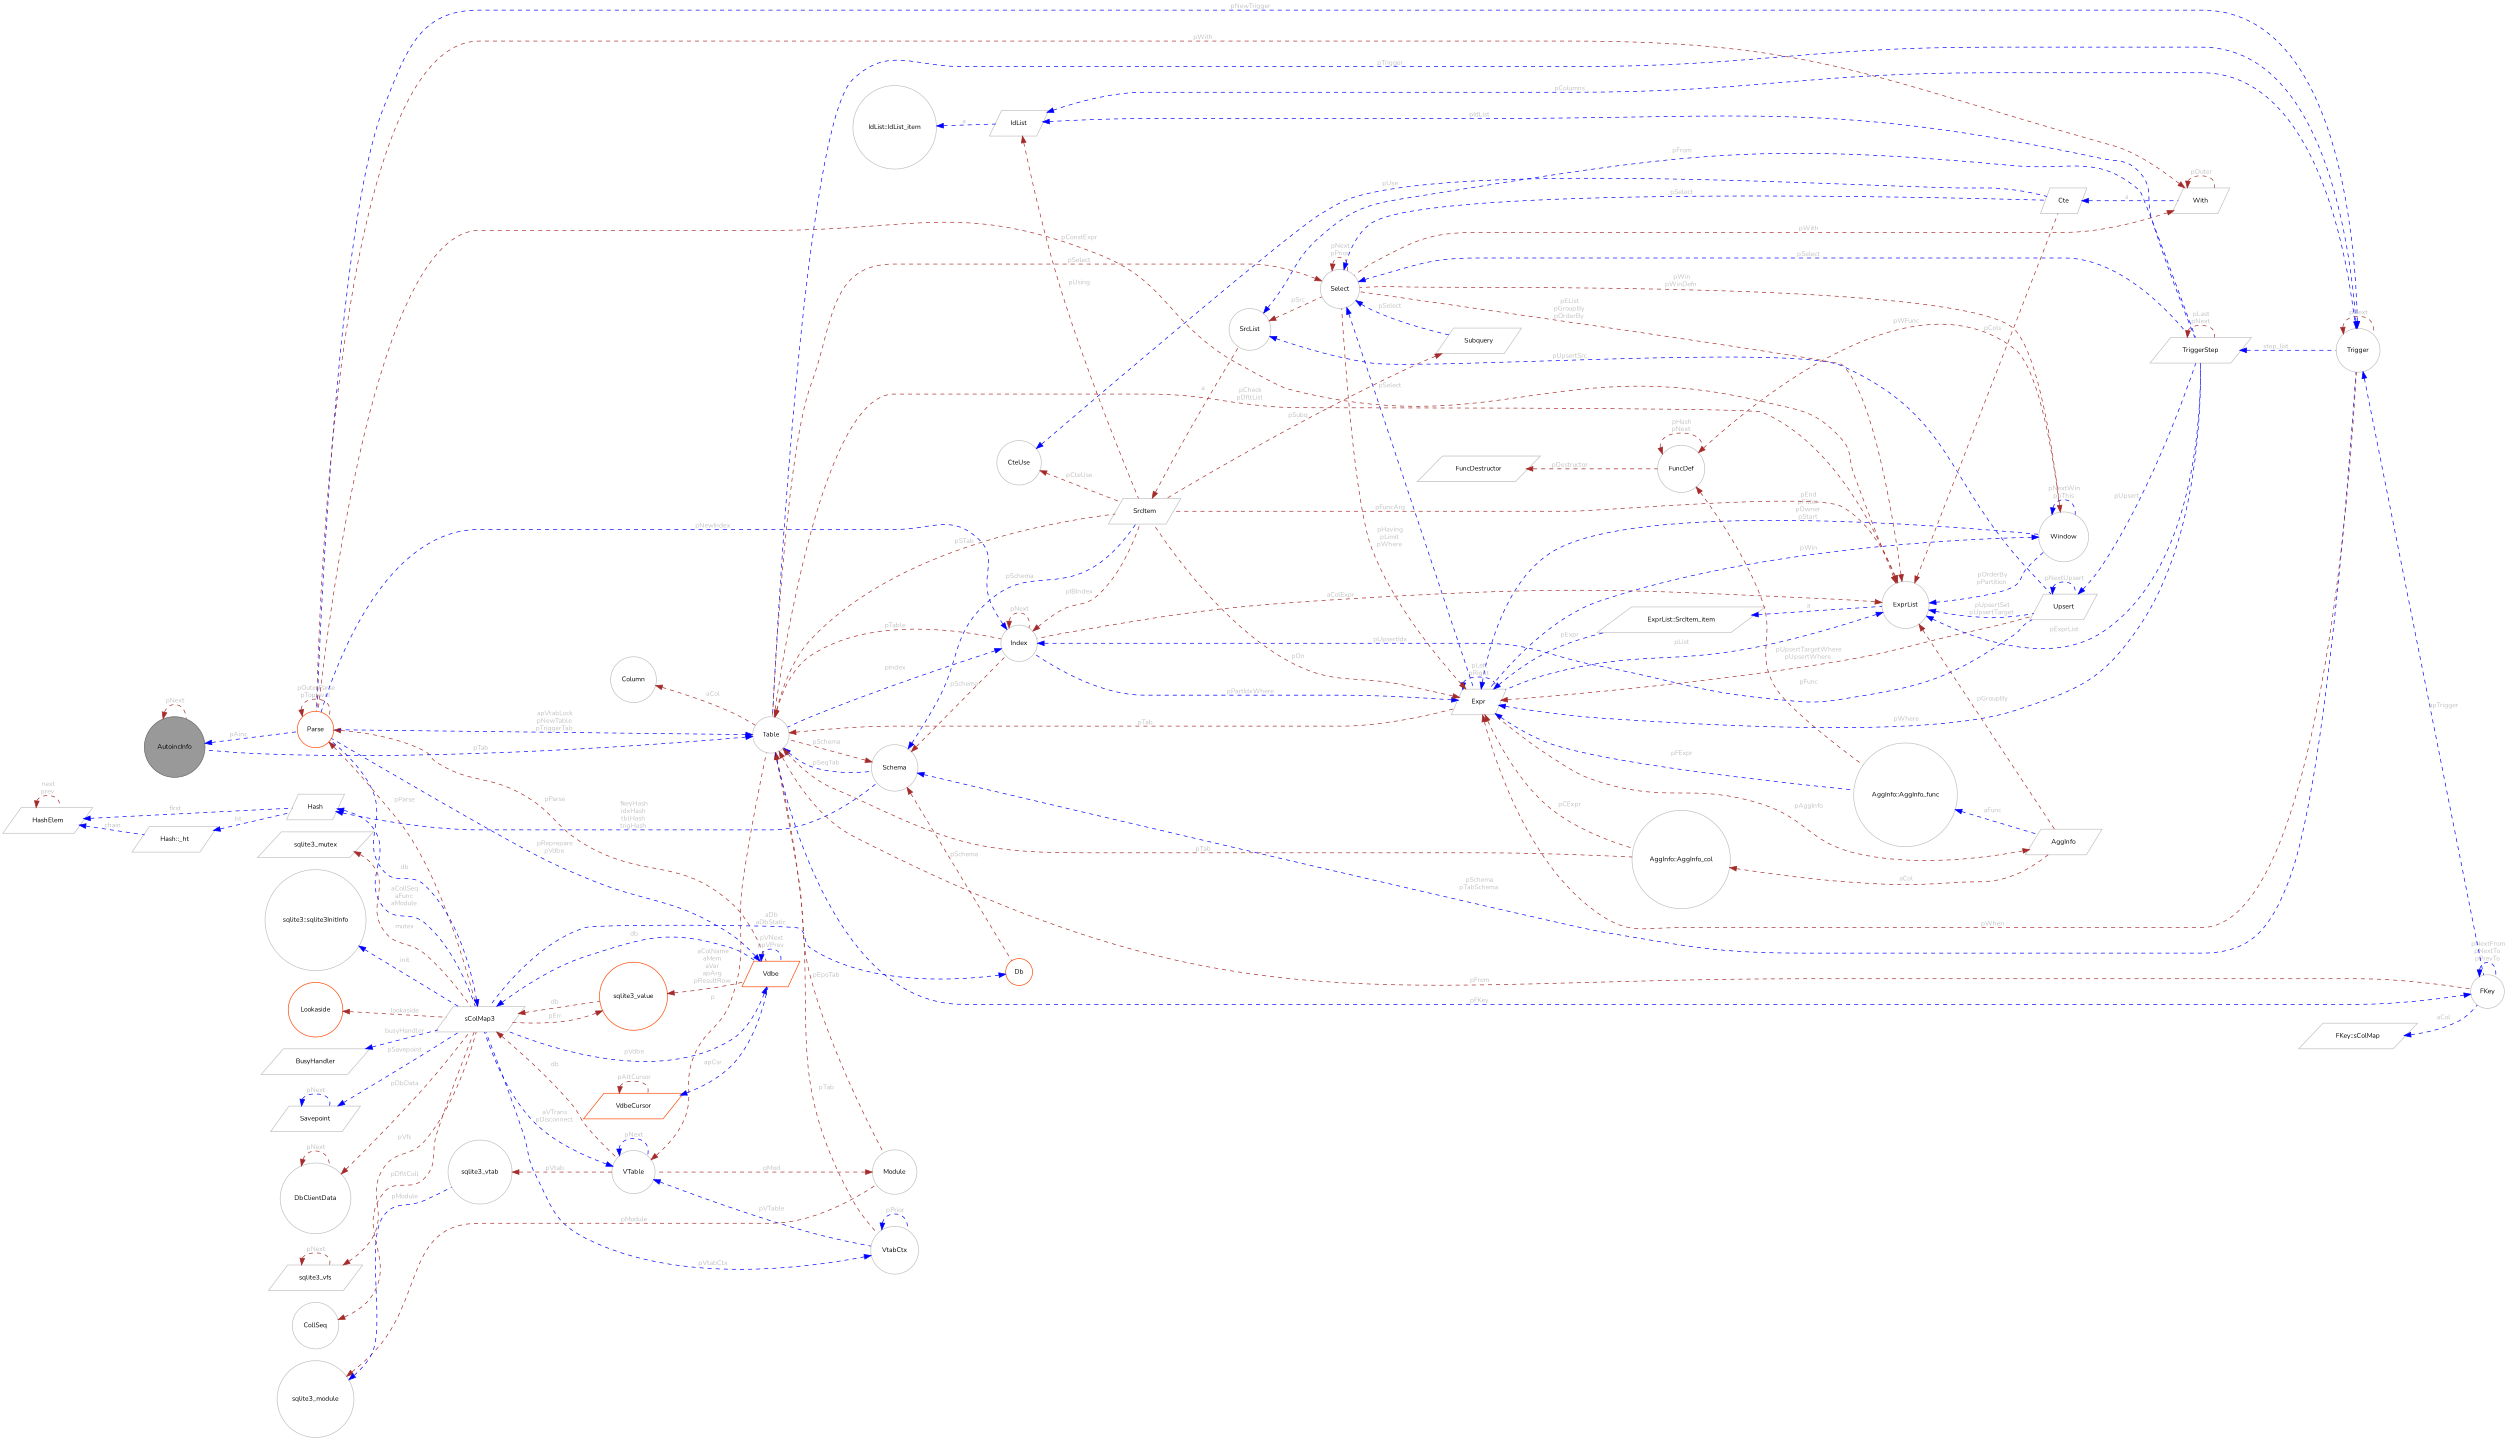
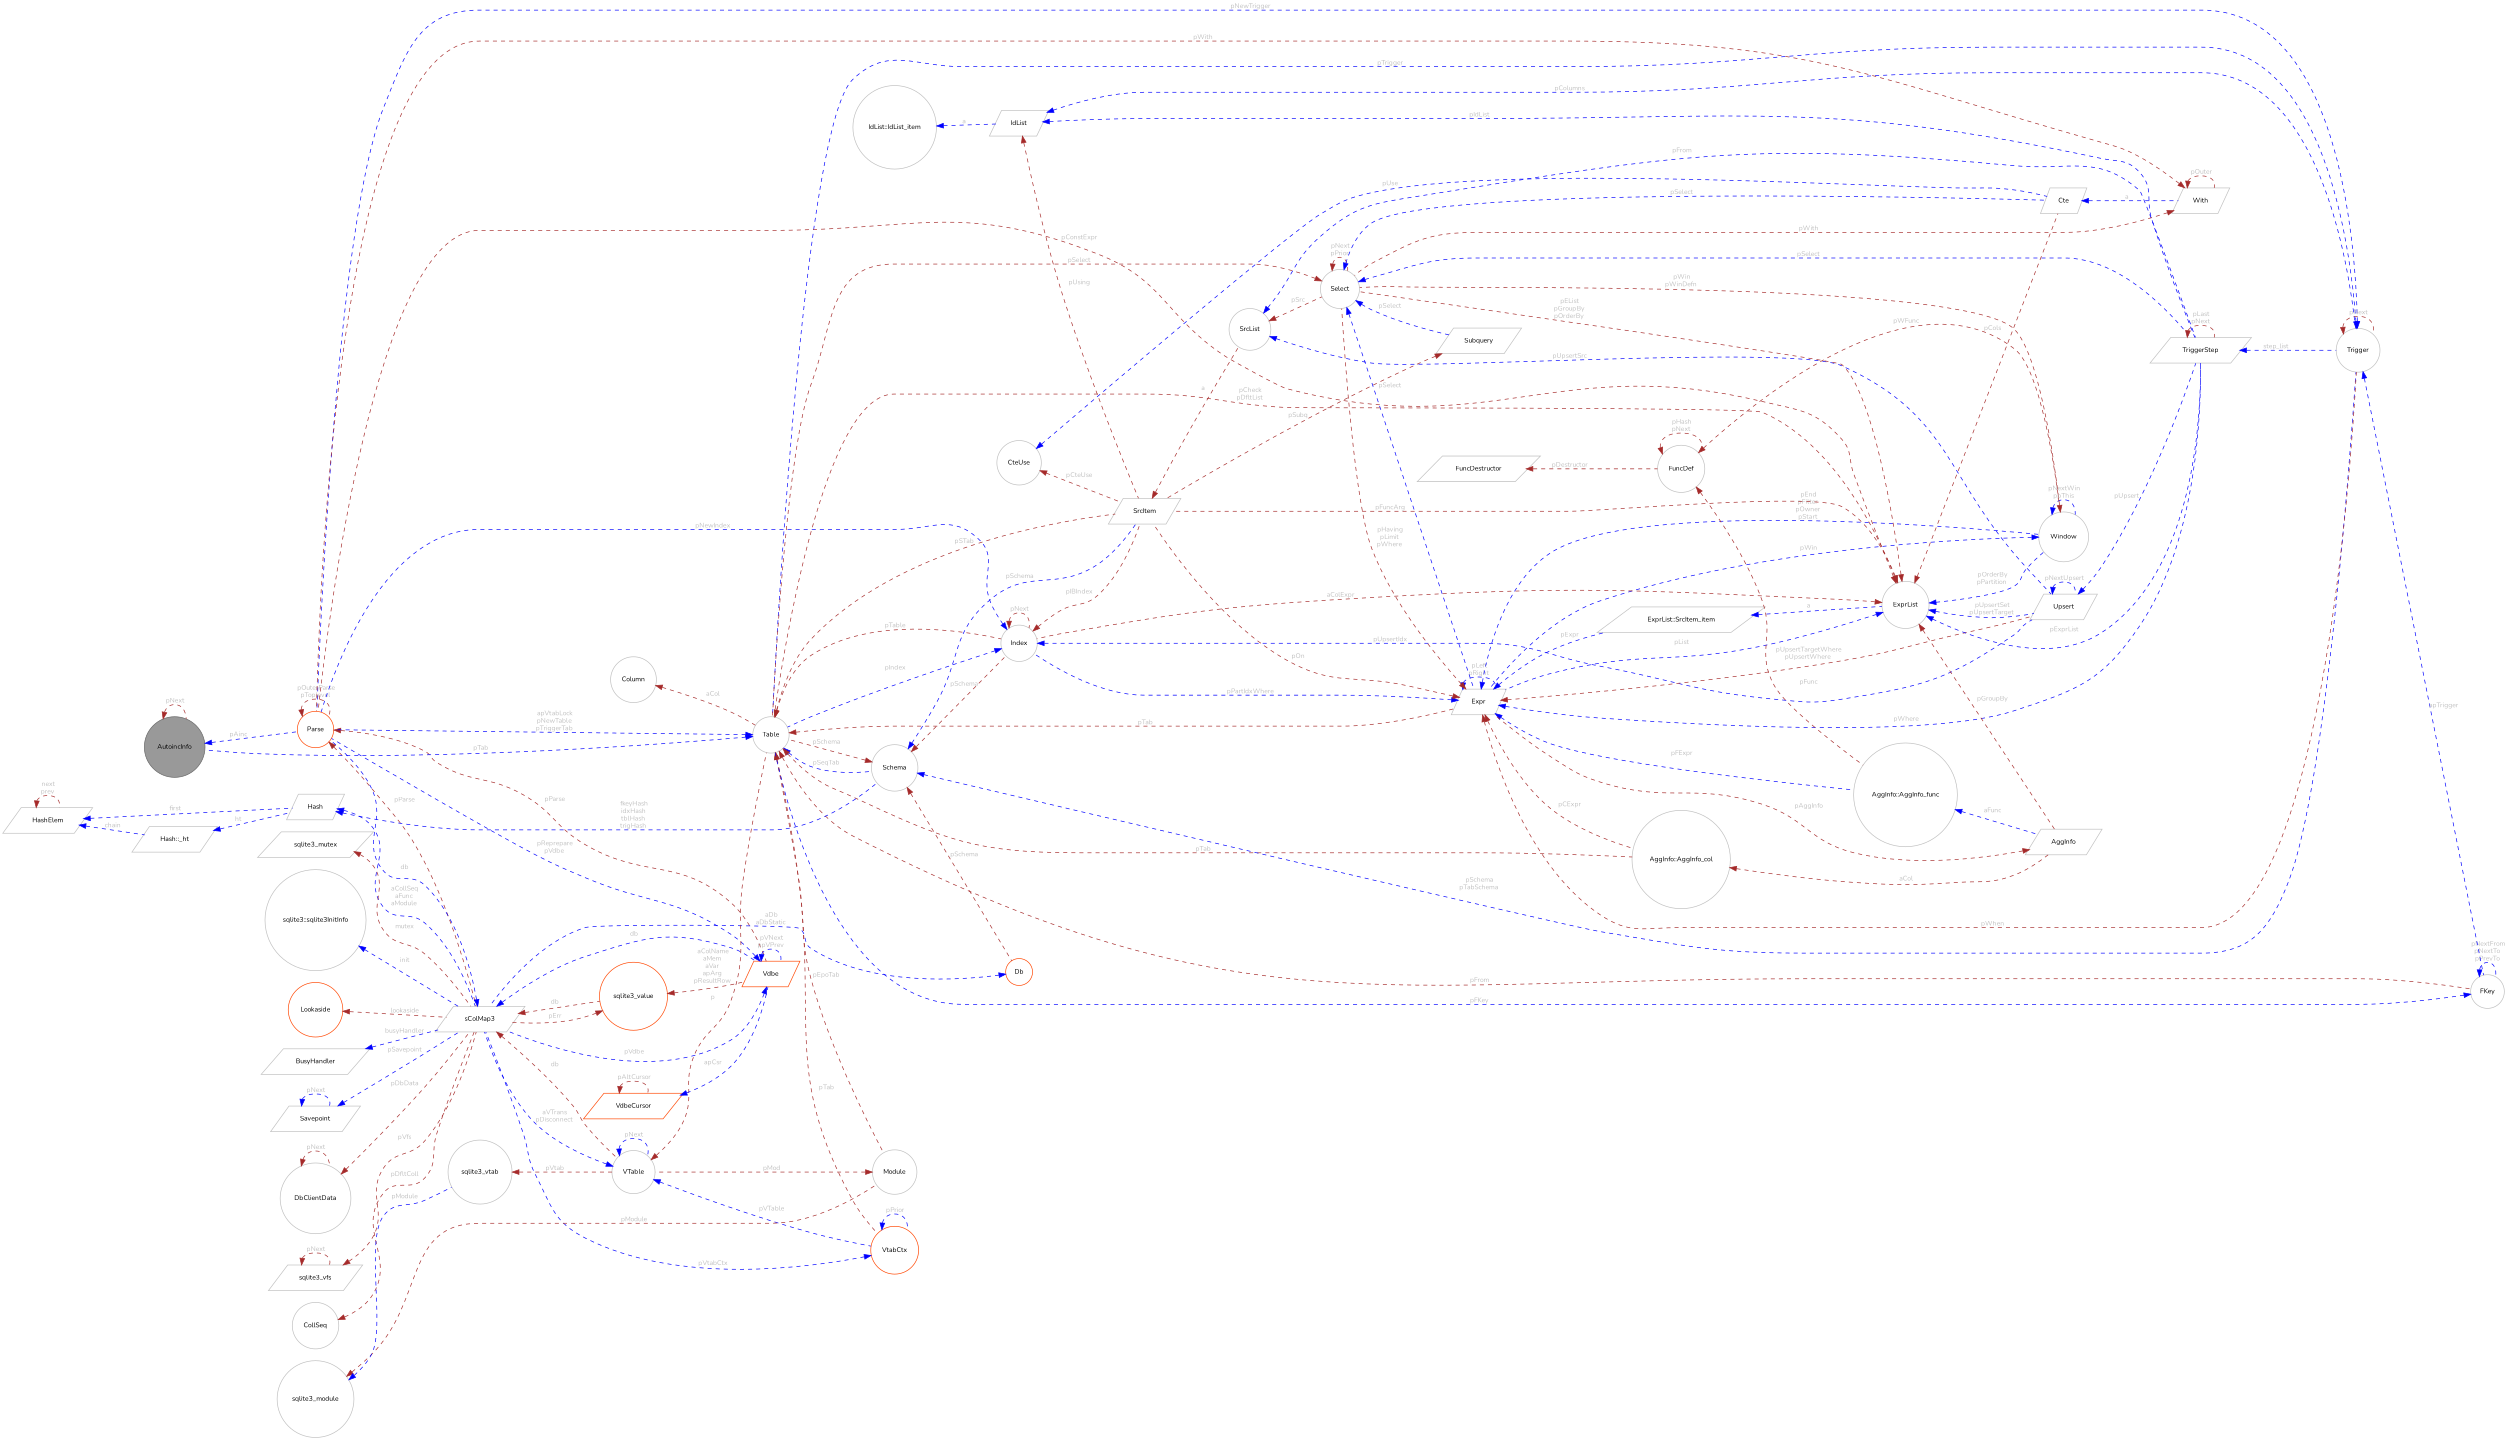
(2358, 1036) -> none
(895, 1250) -> (895, 1250)
